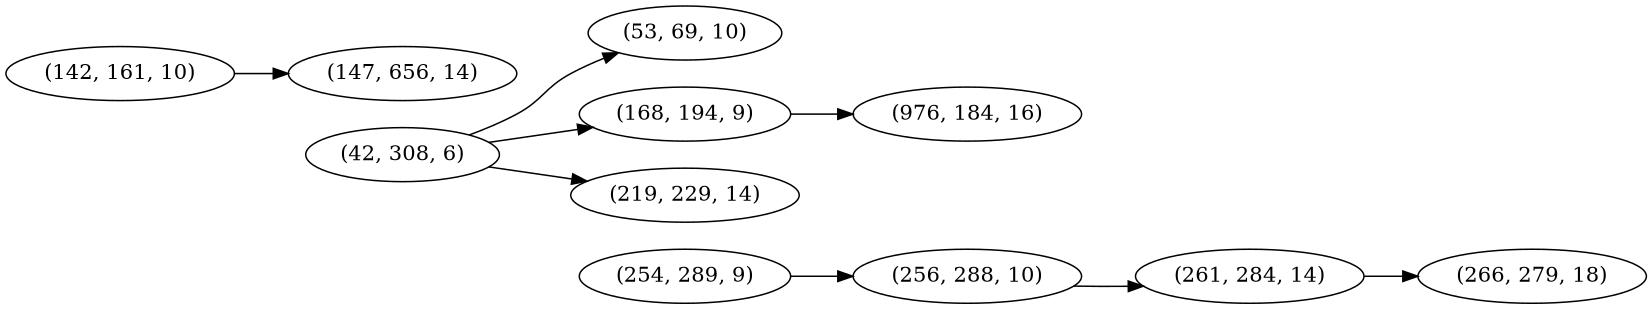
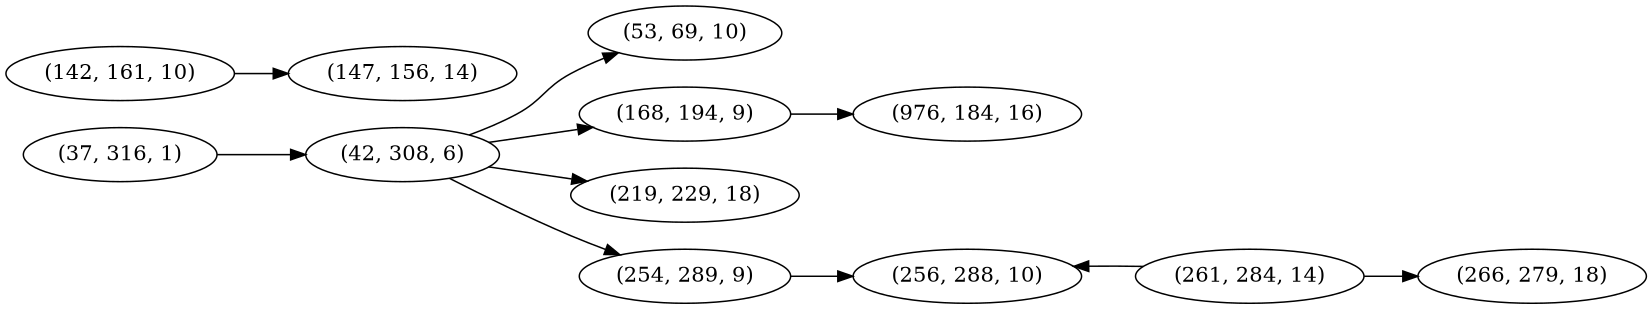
(403, 74) -> (403, 74)
none -> (120, 155)
(685, 195) -> (685, 195)
none -> (527, 216)
(1101, 286) -> (1116, 266)
